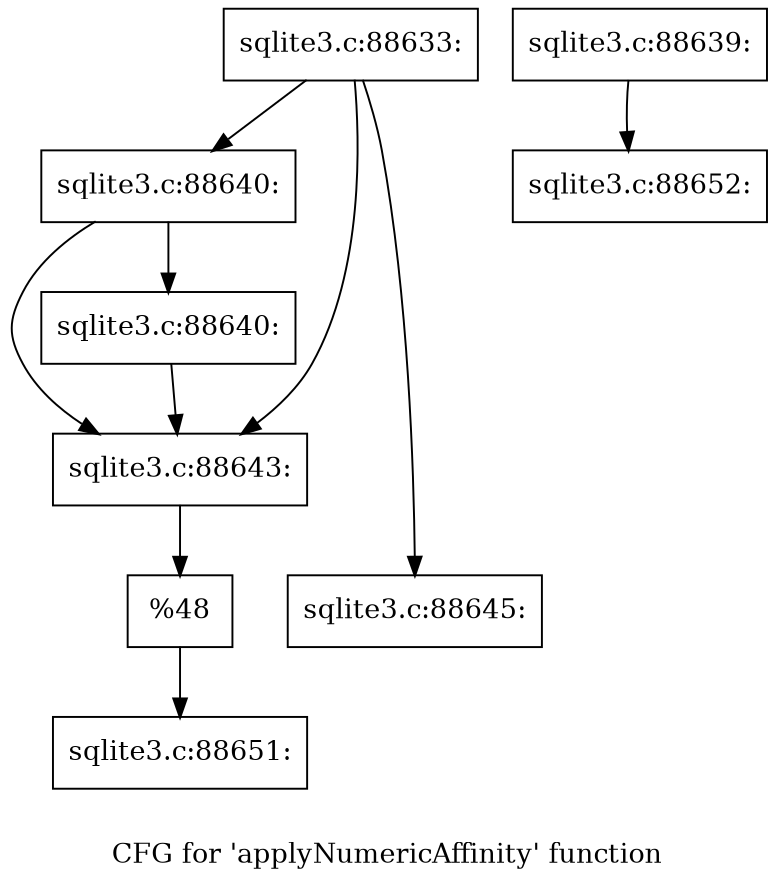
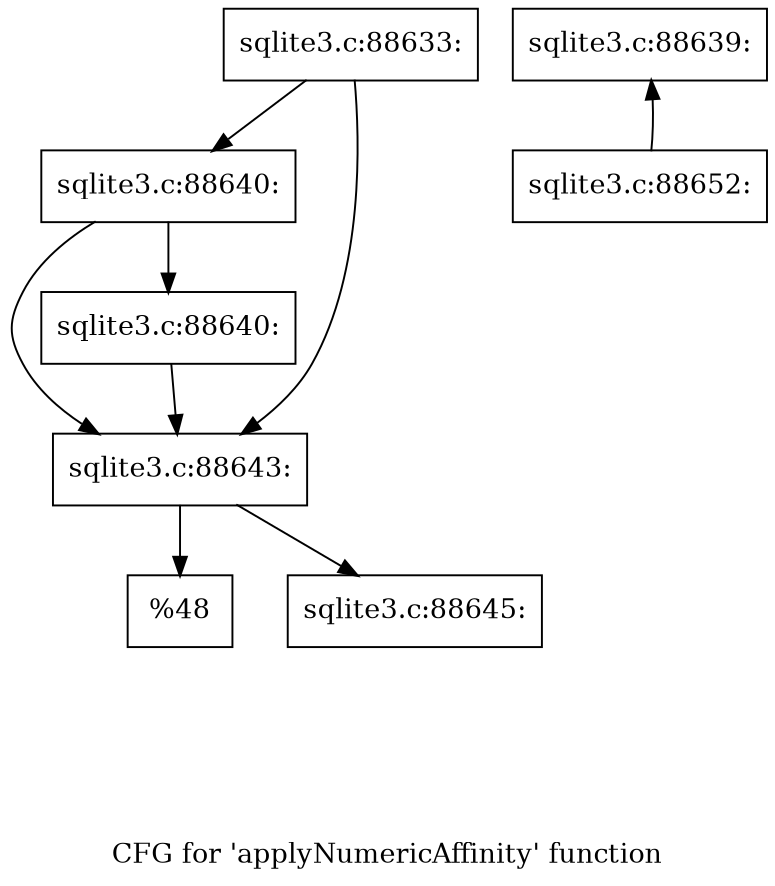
(627, 106) -> (653, 125)
(403, 316) -> (289, 535)
(180, 753) -> none
